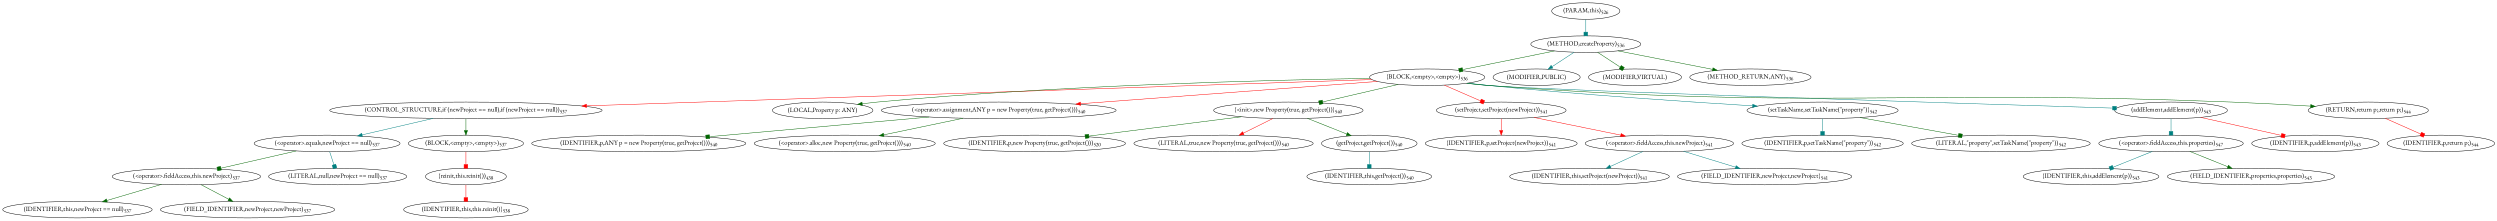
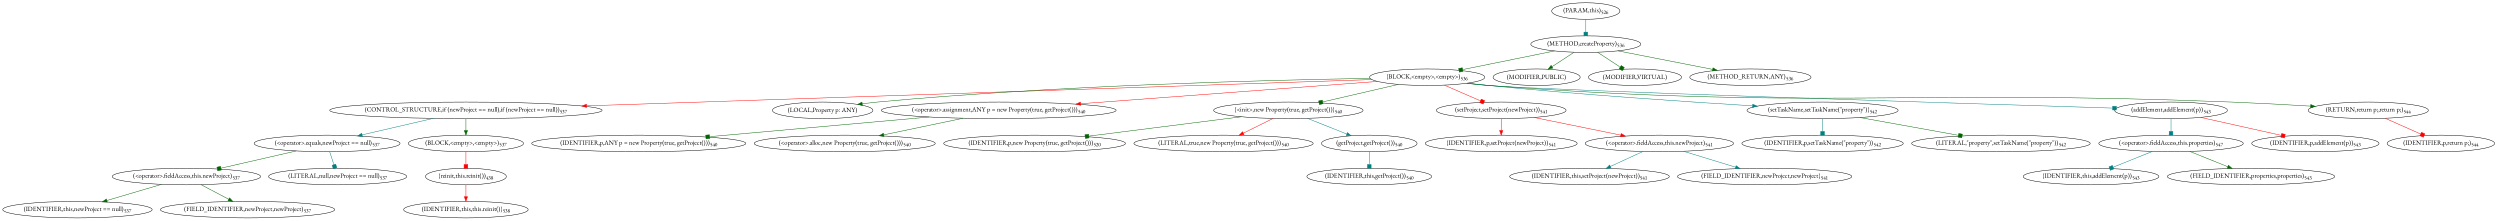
(1563, 59) -> (1563, 59)
(1327, 126) -> (1327, 126)
(466, 191) -> (466, 191)
